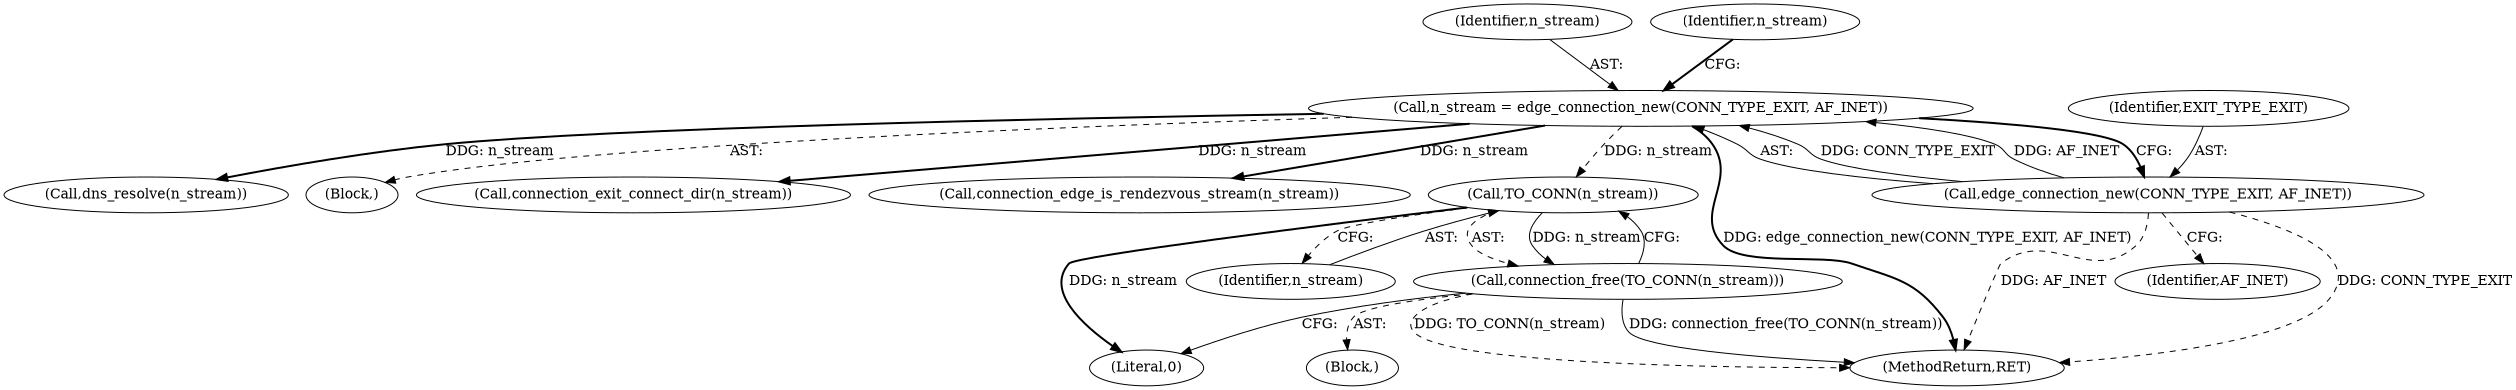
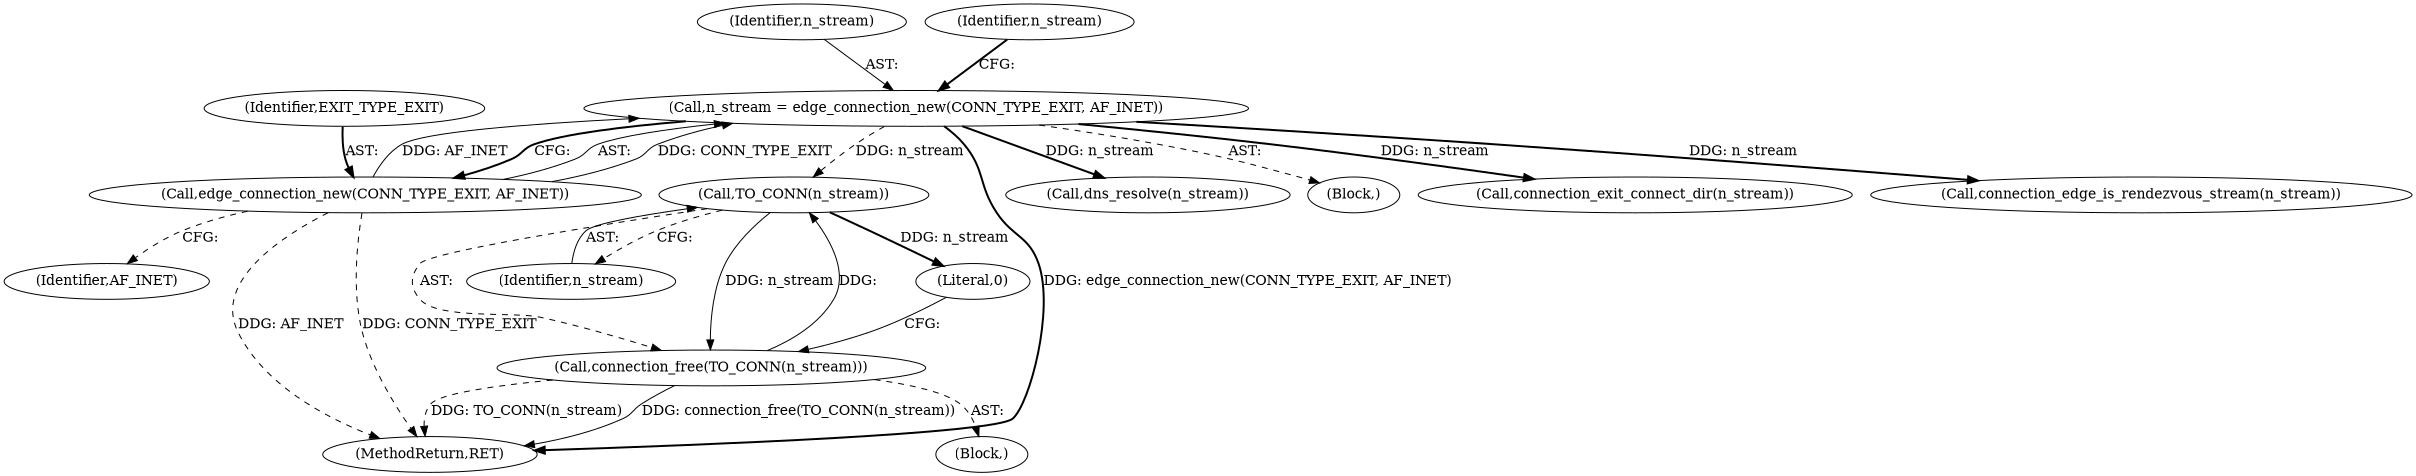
(2193, 150) -> (343, 148)
(1664, 238) -> (860, 281)
(1326, 312) -> (879, 329)
